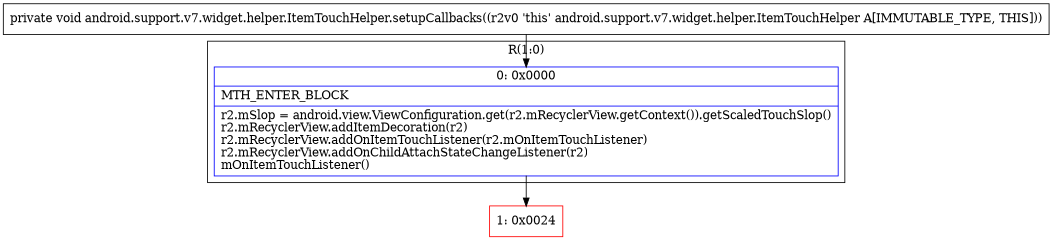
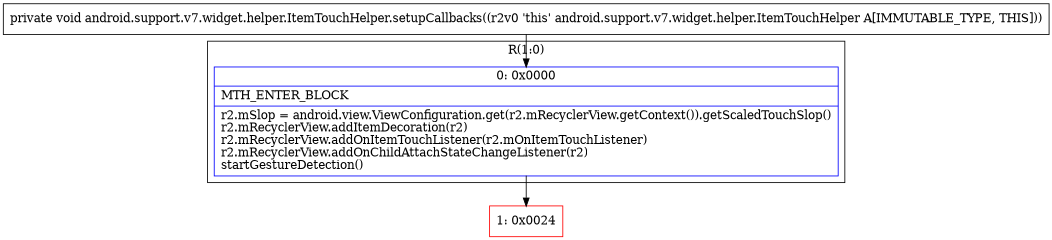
(295, 166) -> (292, 166)
